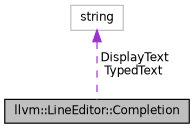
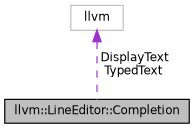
(97, 18) -> (97, 18)
